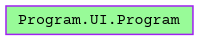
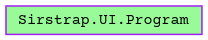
(99, 20) -> (104, 20)
